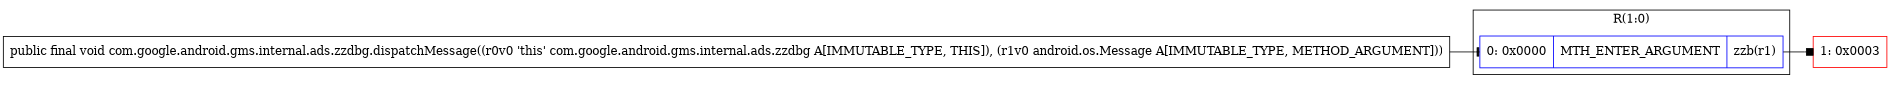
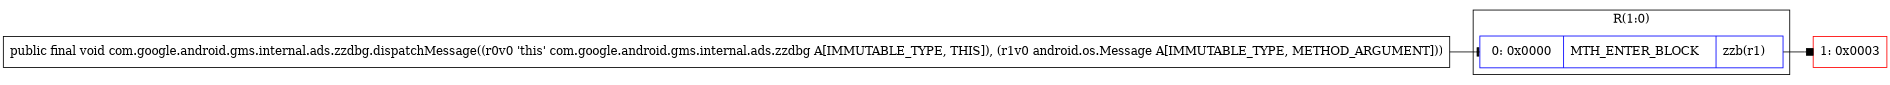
(1640, 52) -> (1635, 52)
